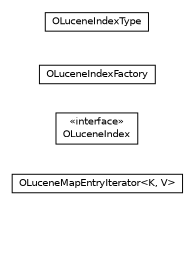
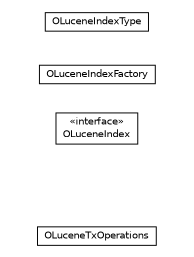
(97, 183) -> none
none -> (97, 236)
